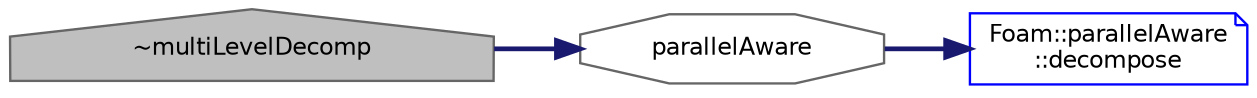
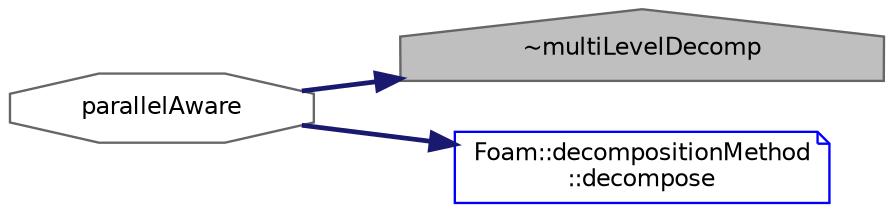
(525, 49) -> (339, 86)
(1109, 49) -> (642, 167)
